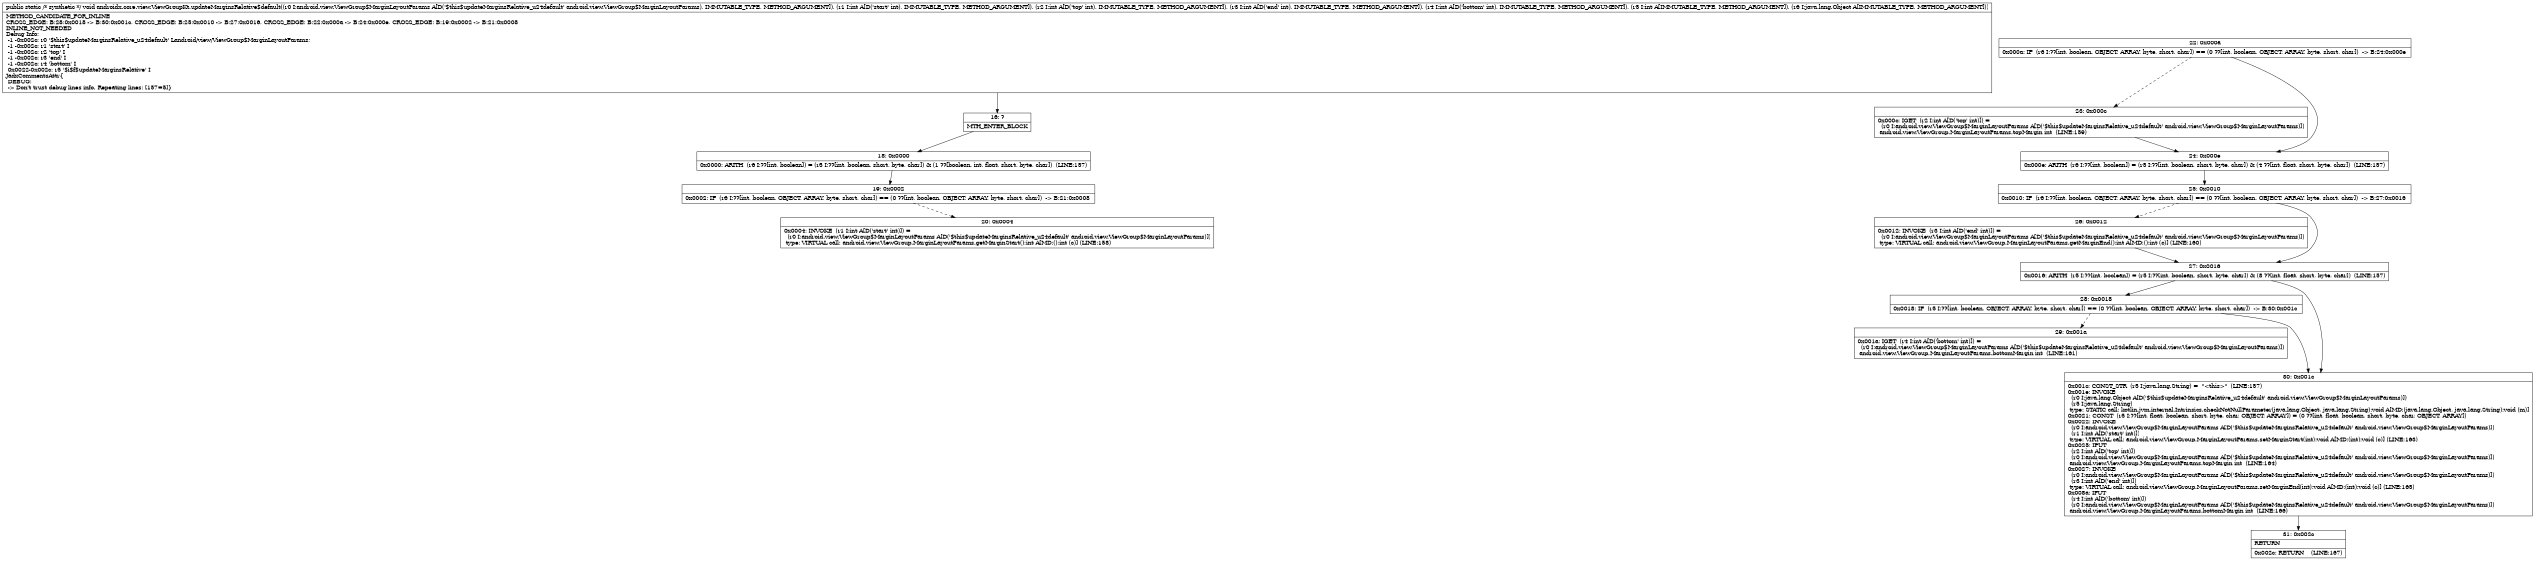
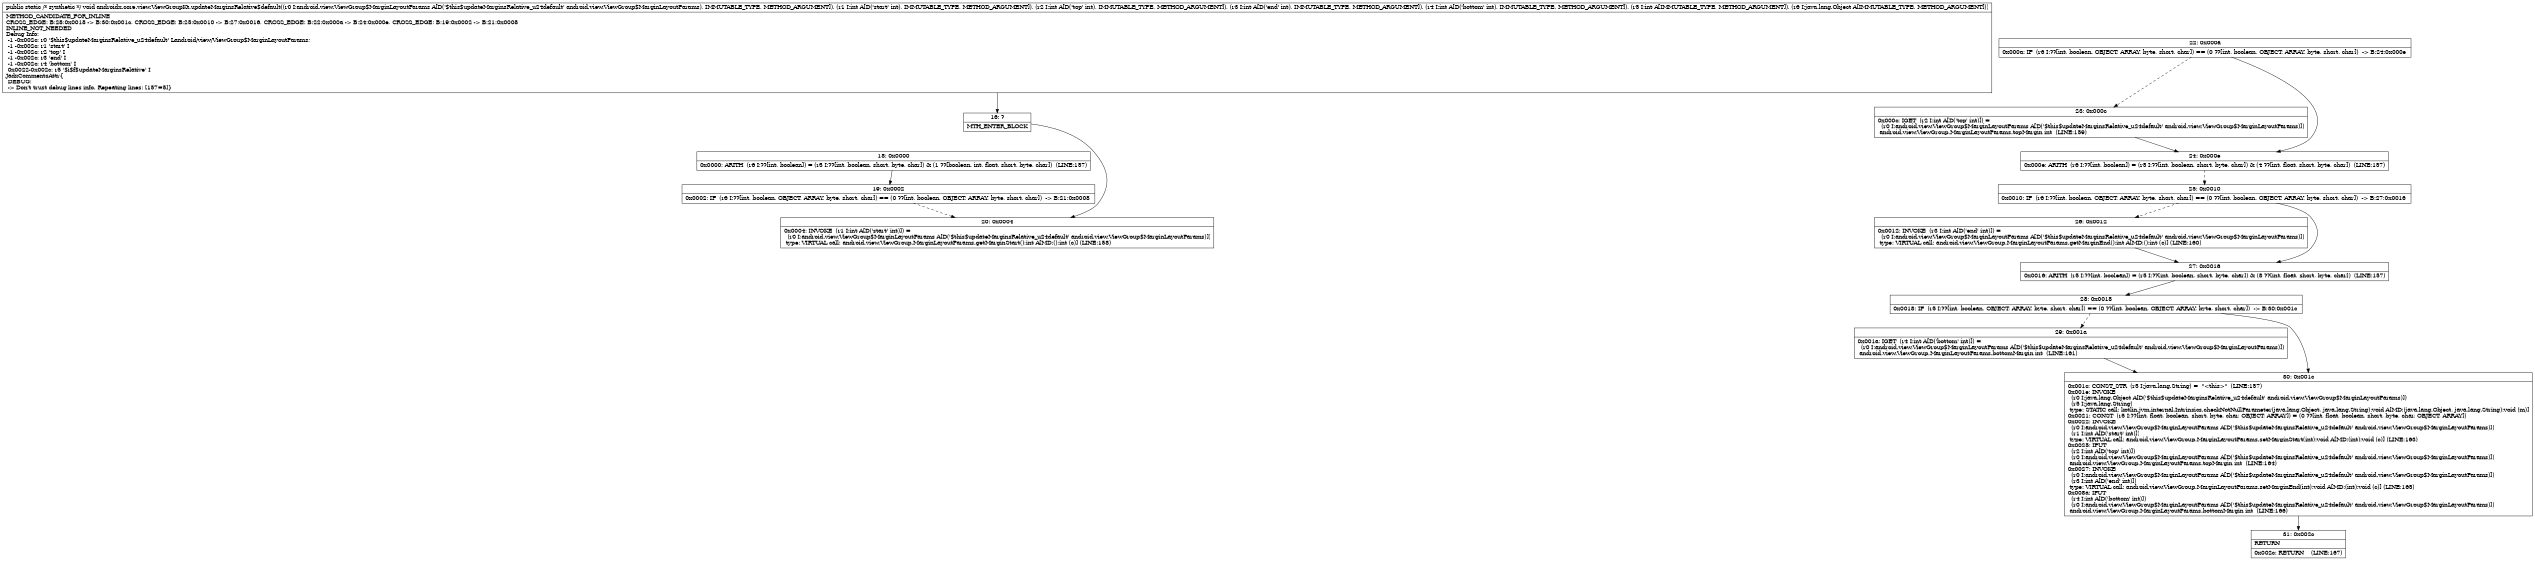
(947, 141) -> (1098, 157)
(2205, 176) -> (2205, 176)
(2316, 312) -> (2119, 365)
